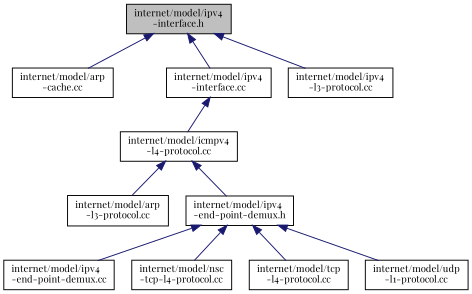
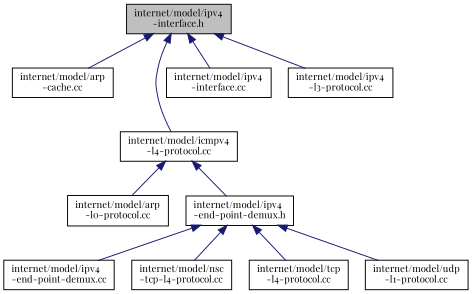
(196, 119) -> (156, 88)
(118, 211) -> (118, 211)
